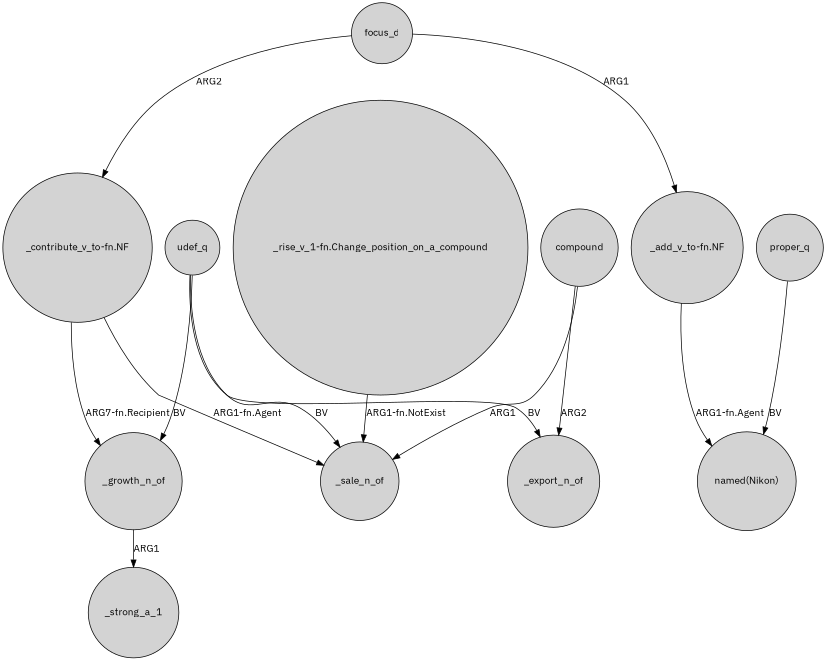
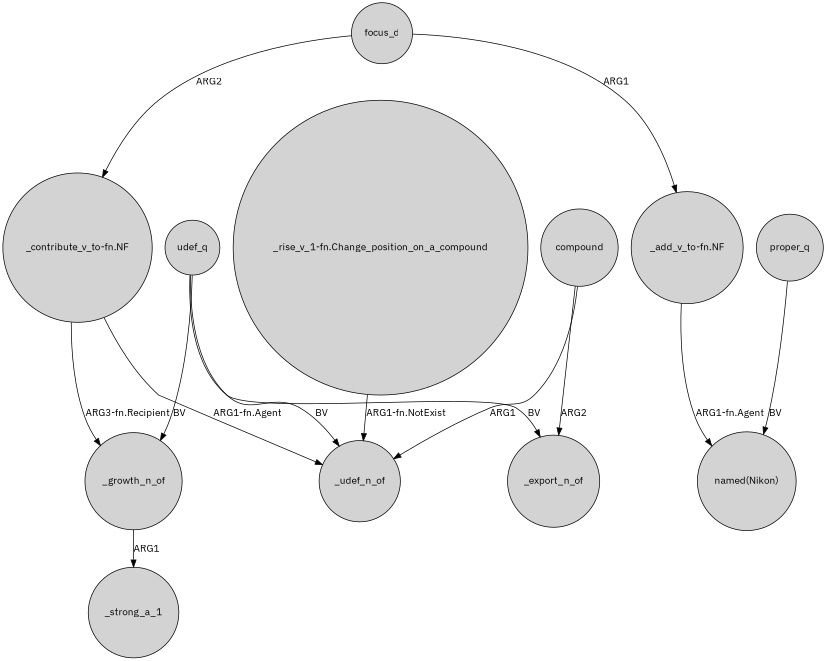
(128, 413) -> (128, 413)
(360, 481) -> (360, 481)
